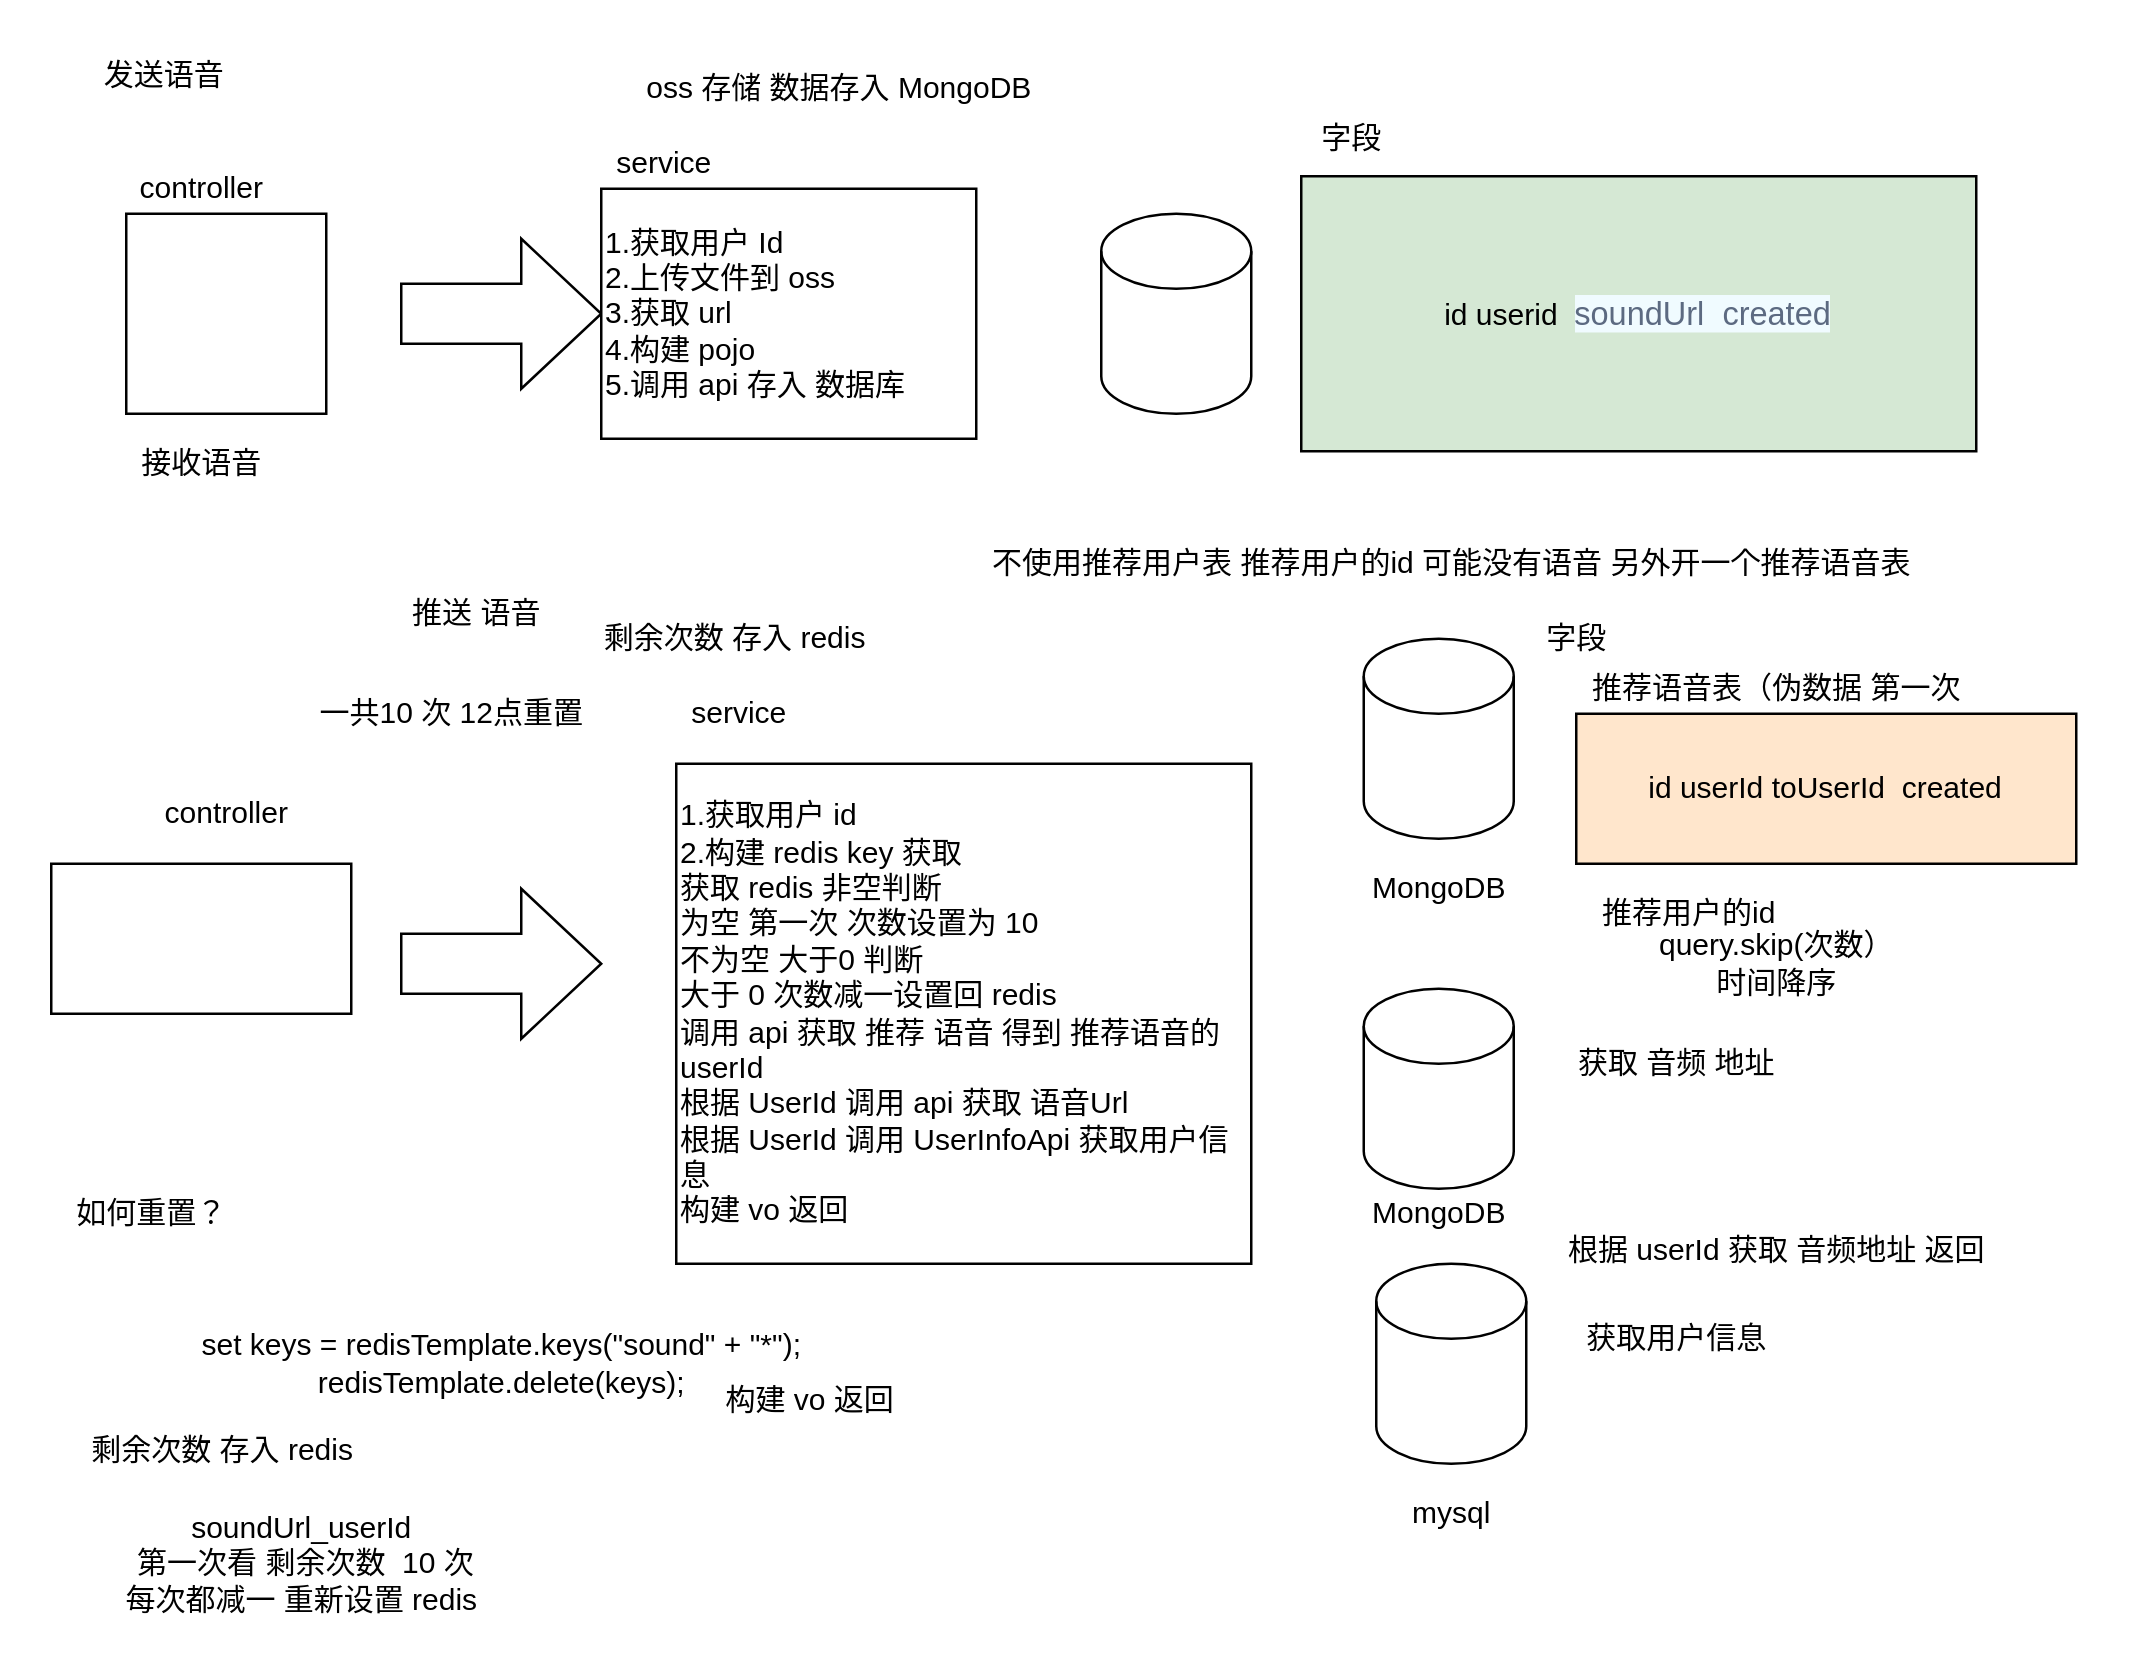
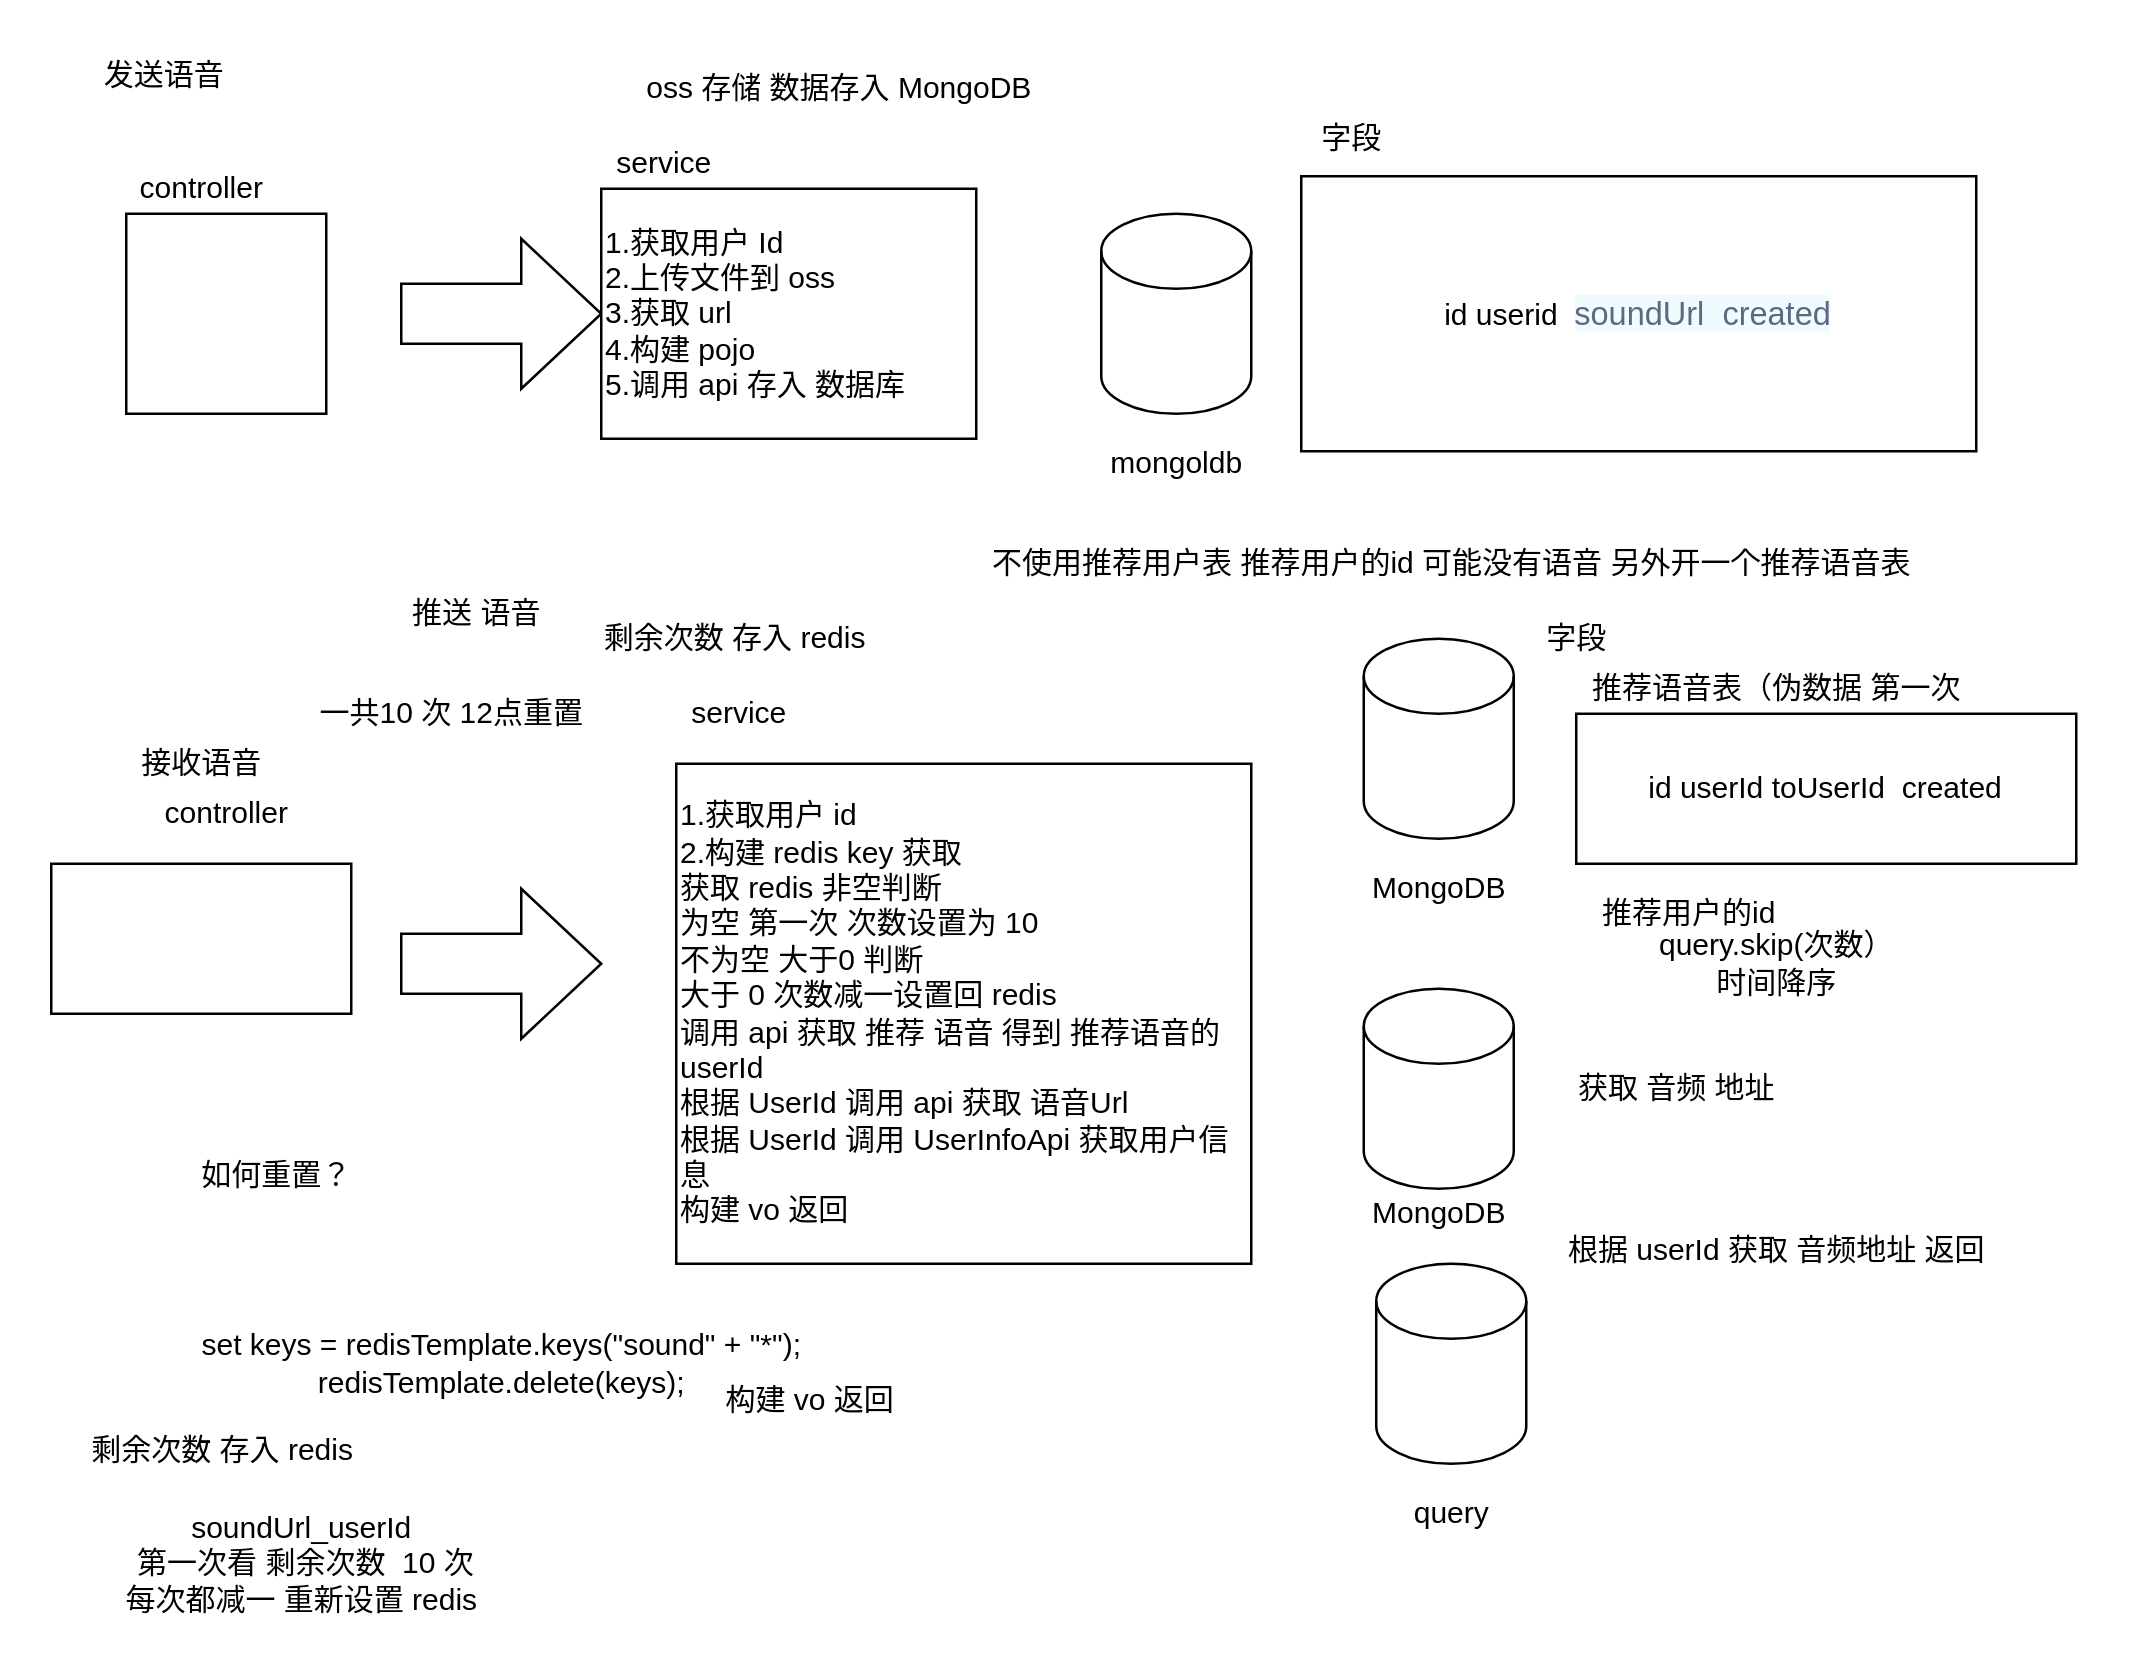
(1639, 314) -> (1639, 314)
(201, 464) -> (201, 764)
none -> (1176, 464)
(1826, 789) -> (1826, 789)
(1676, 1064) -> (1676, 1089)
(151, 1214) -> (276, 1176)
(1676, 1339) -> none
(1453, 1514) -> (1453, 1514)
